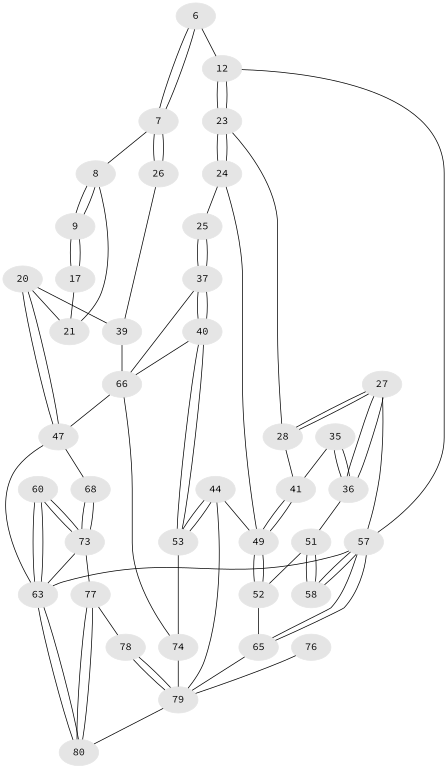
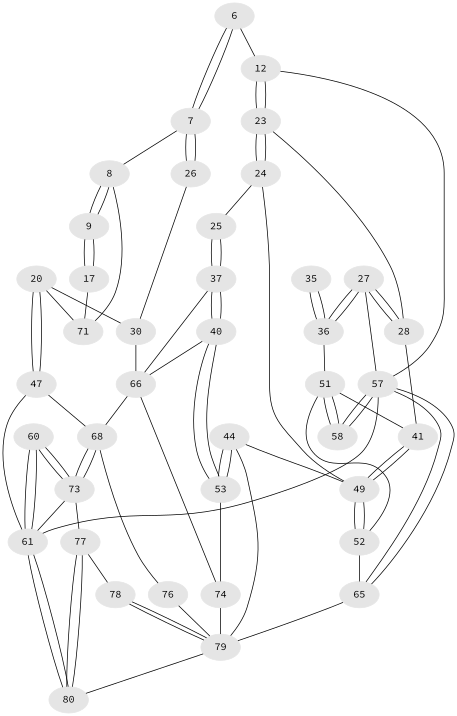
(69, 332) -> (83, 332)
(122, 332) -> (136, 332)
(90, 411) -> (117, 411)
(316, 463) -> (371, 411)
none -> (123, 523)
(38, 595) -> (28, 542)
